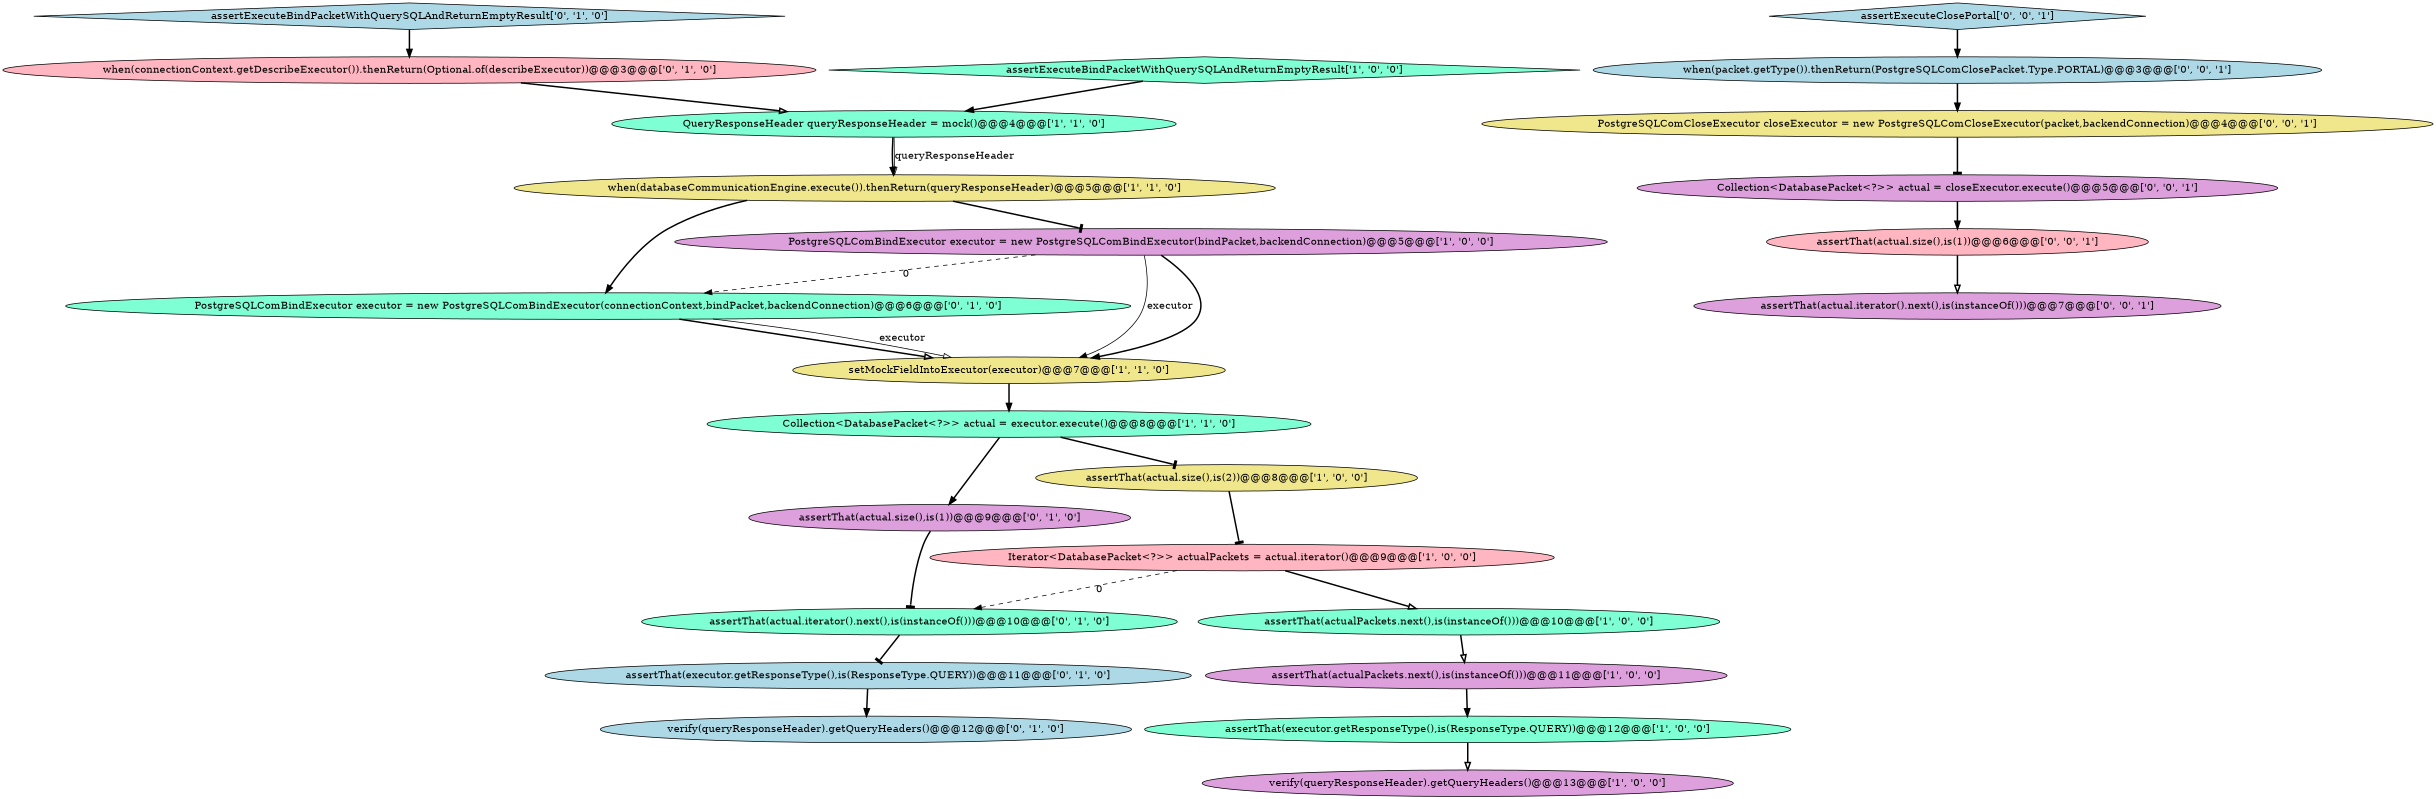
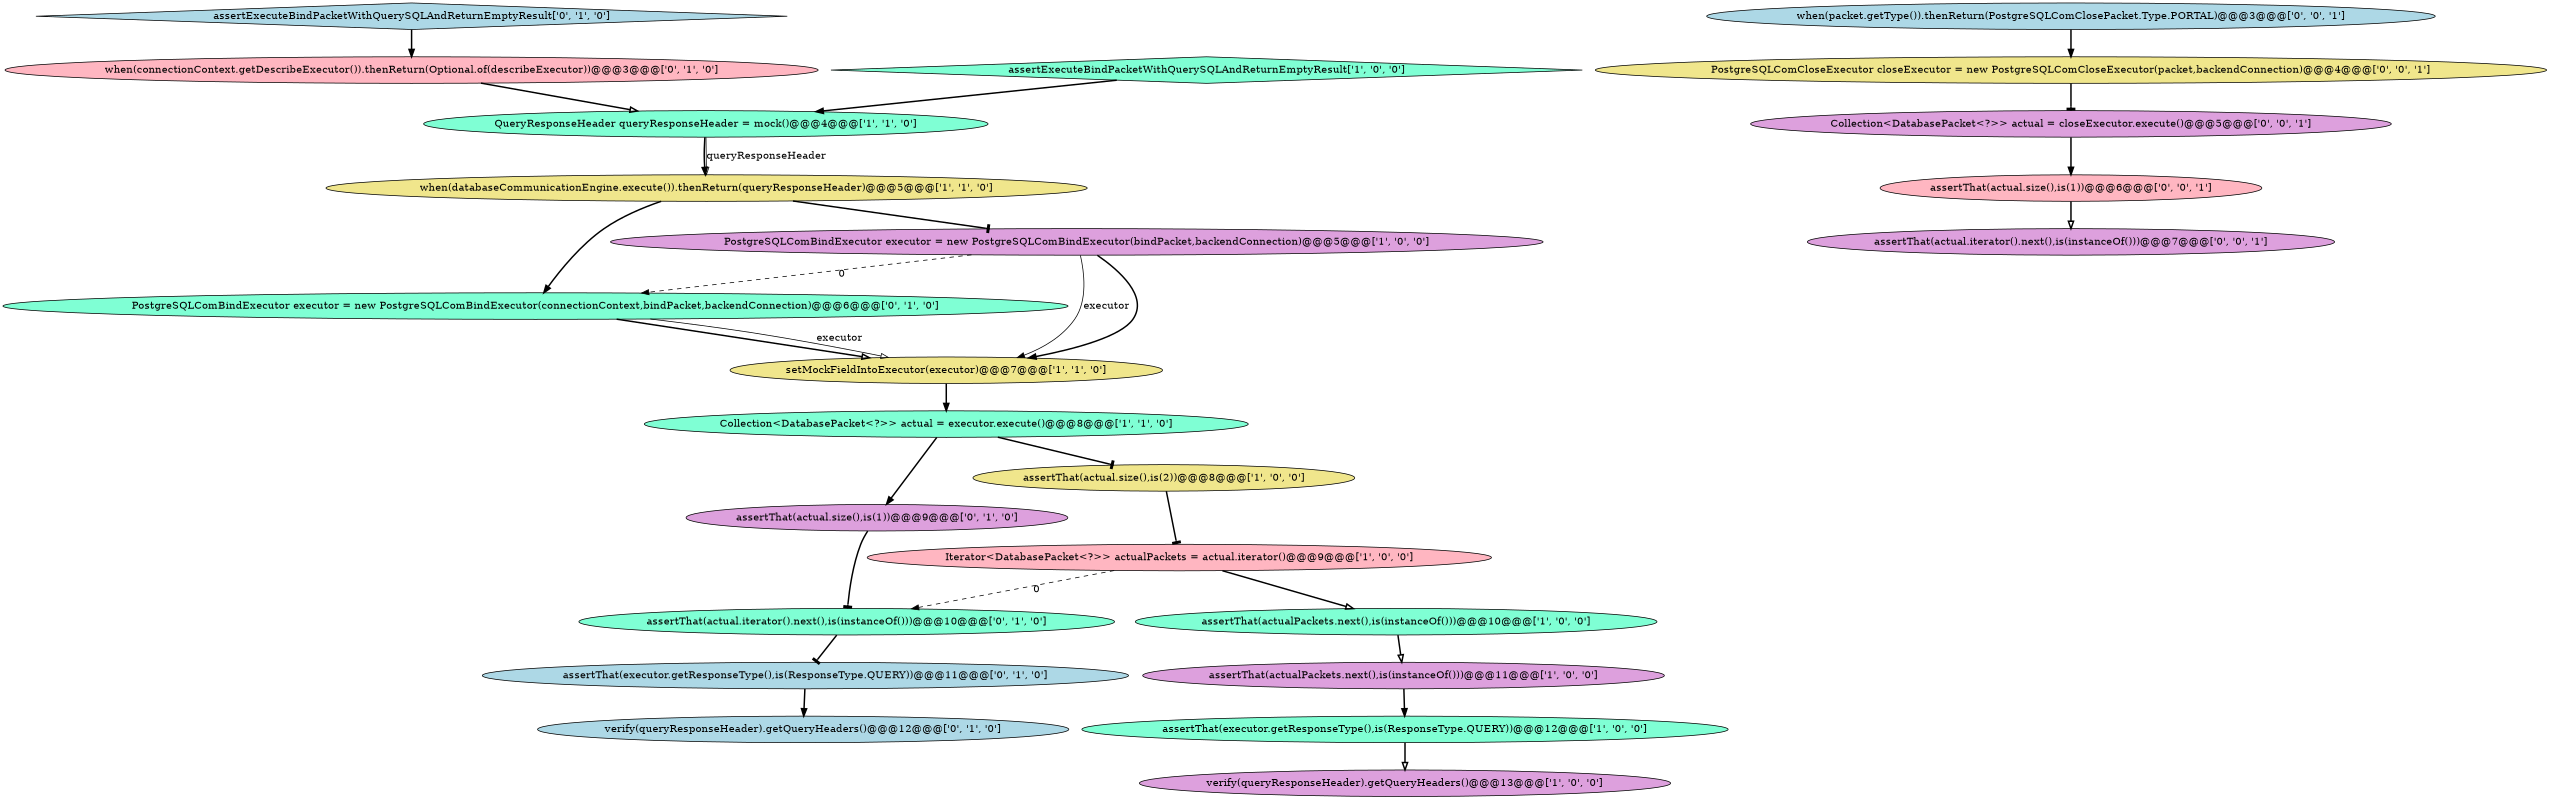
(1957, 16) -> none
